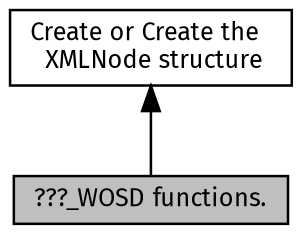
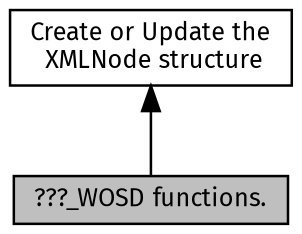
(151, 48) -> (151, 48)
